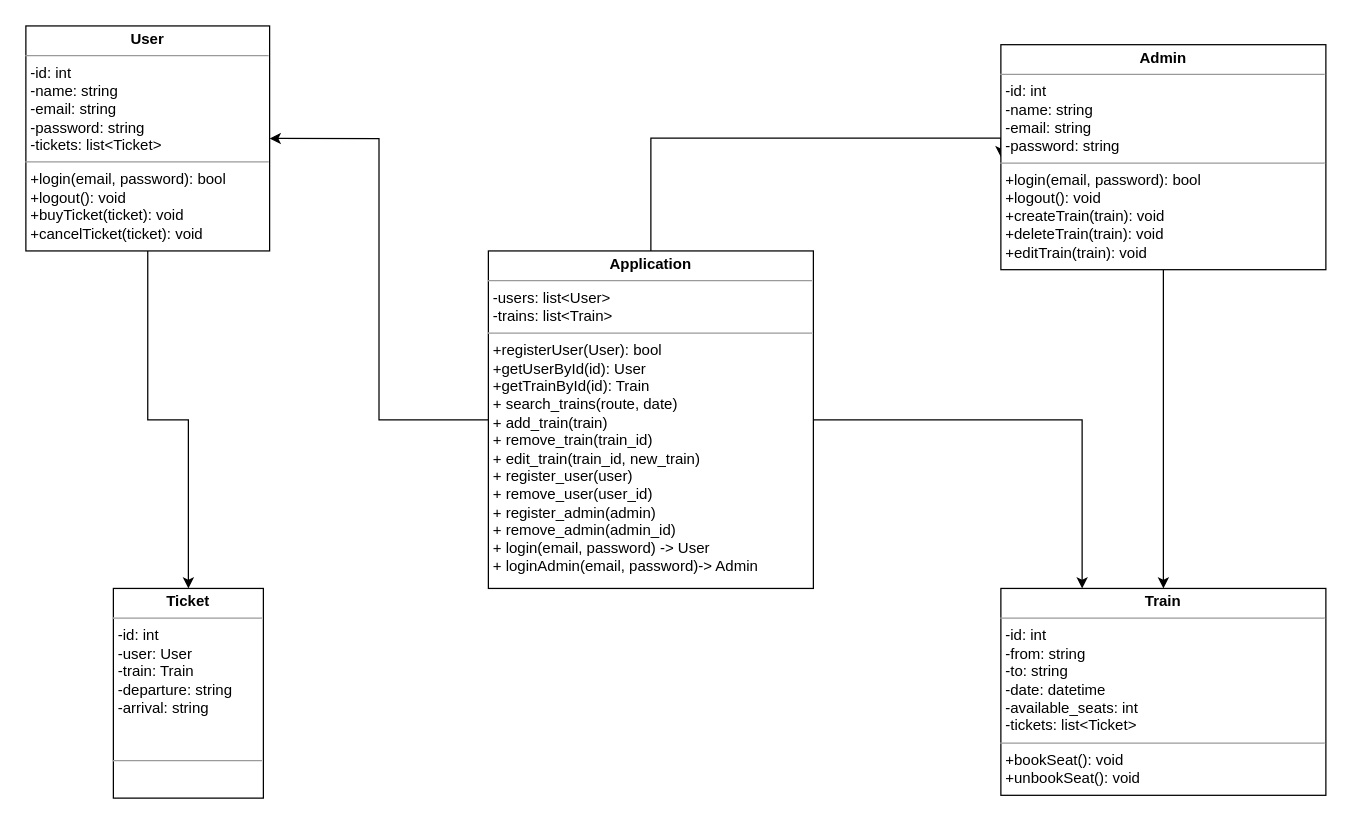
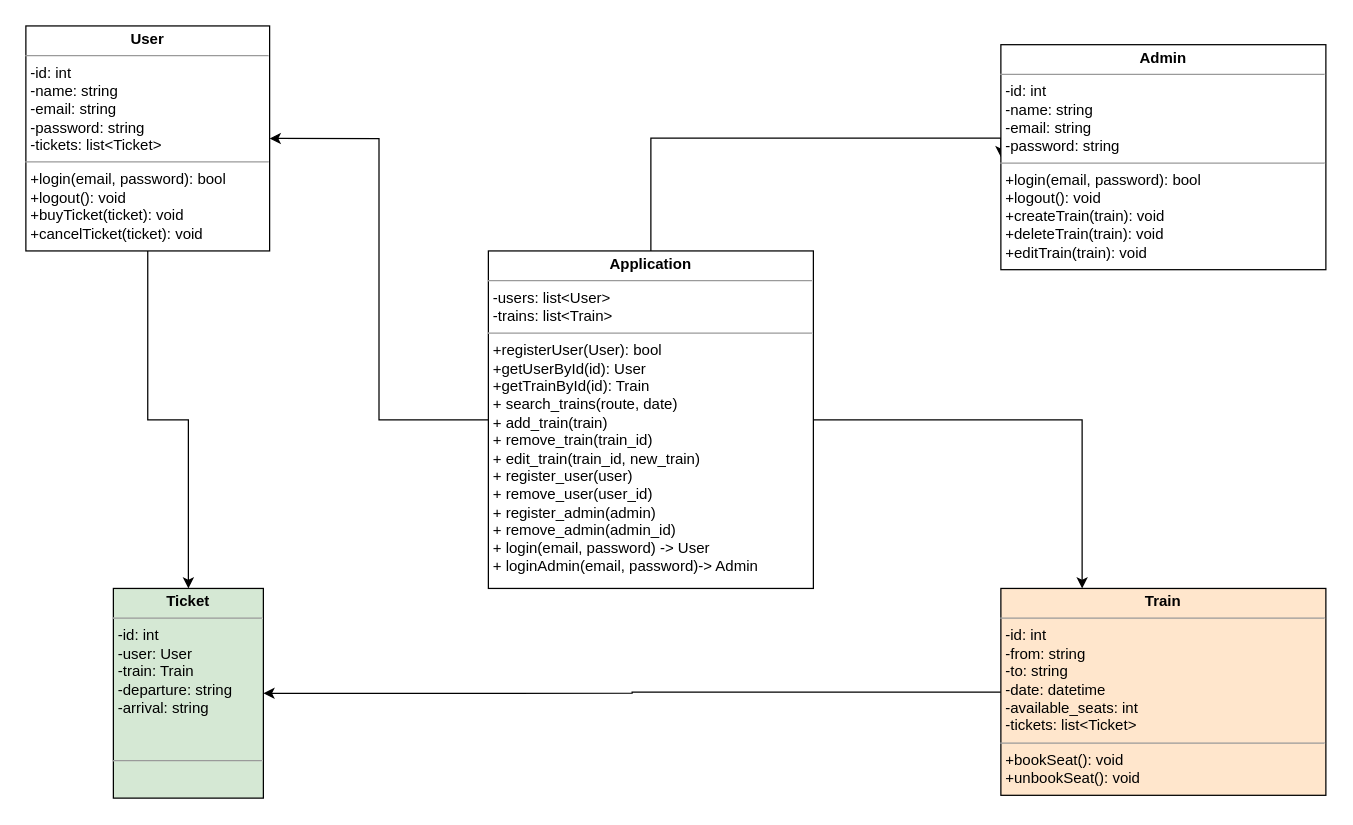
(1163, 425) -> none
none -> (636, 692)
(1163, 692) -> (1163, 692)
(188, 693) -> (188, 693)
